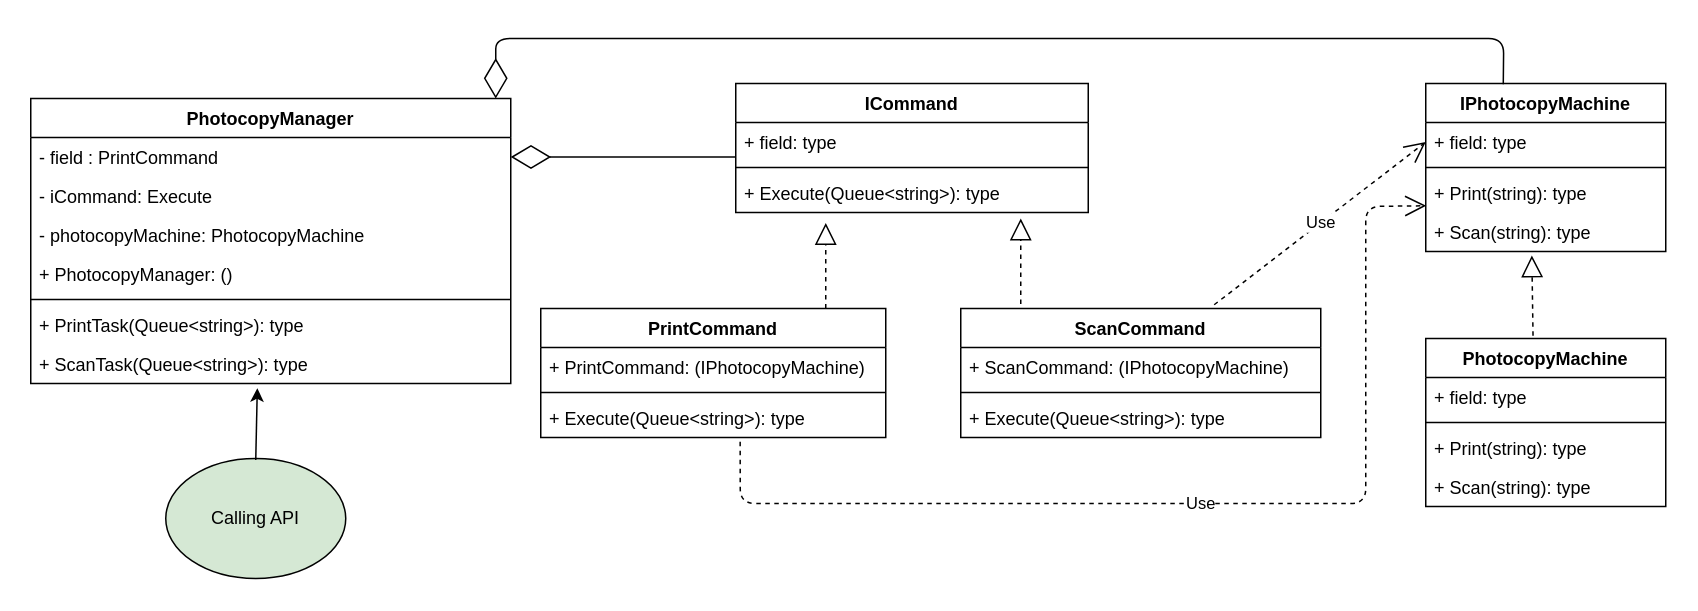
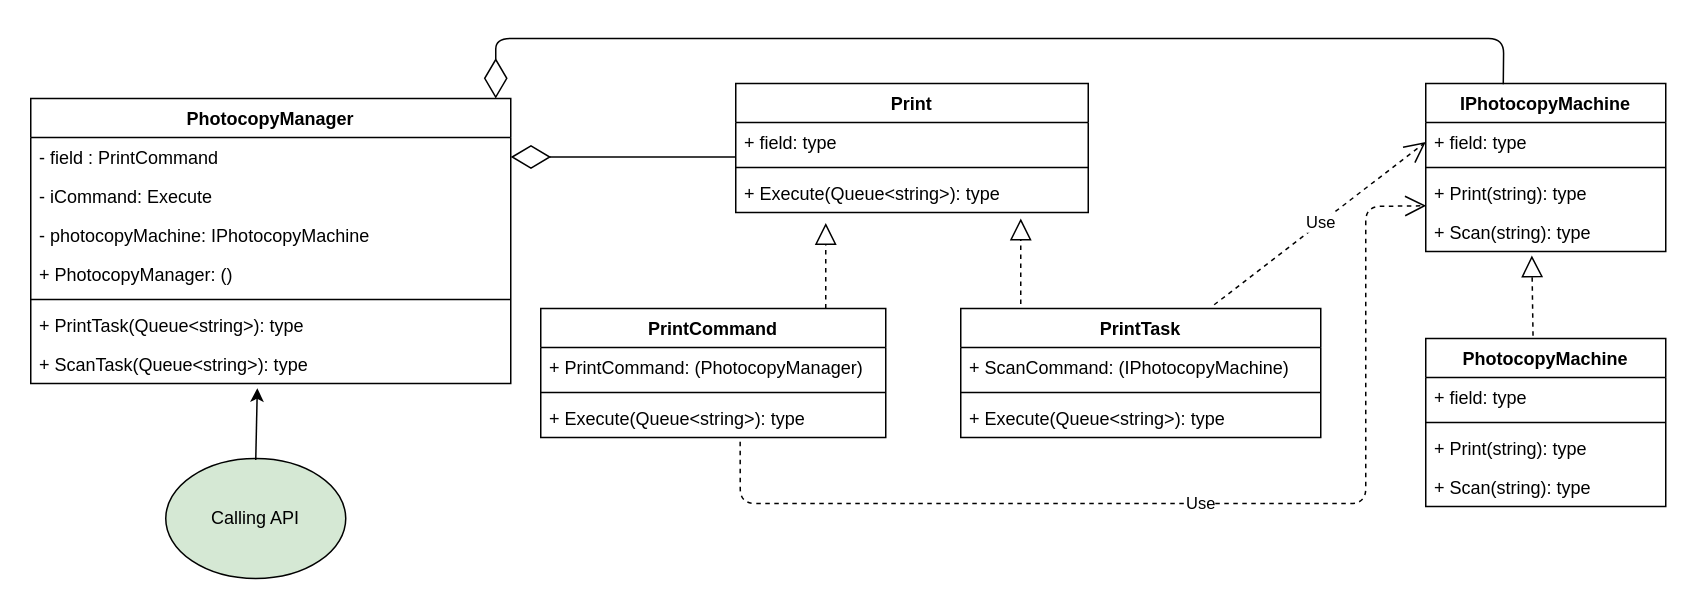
(911, 104) -> (911, 104)
(209, 236) -> (214, 236)
(1140, 329) -> (1140, 329)
(714, 368) -> (711, 368)
